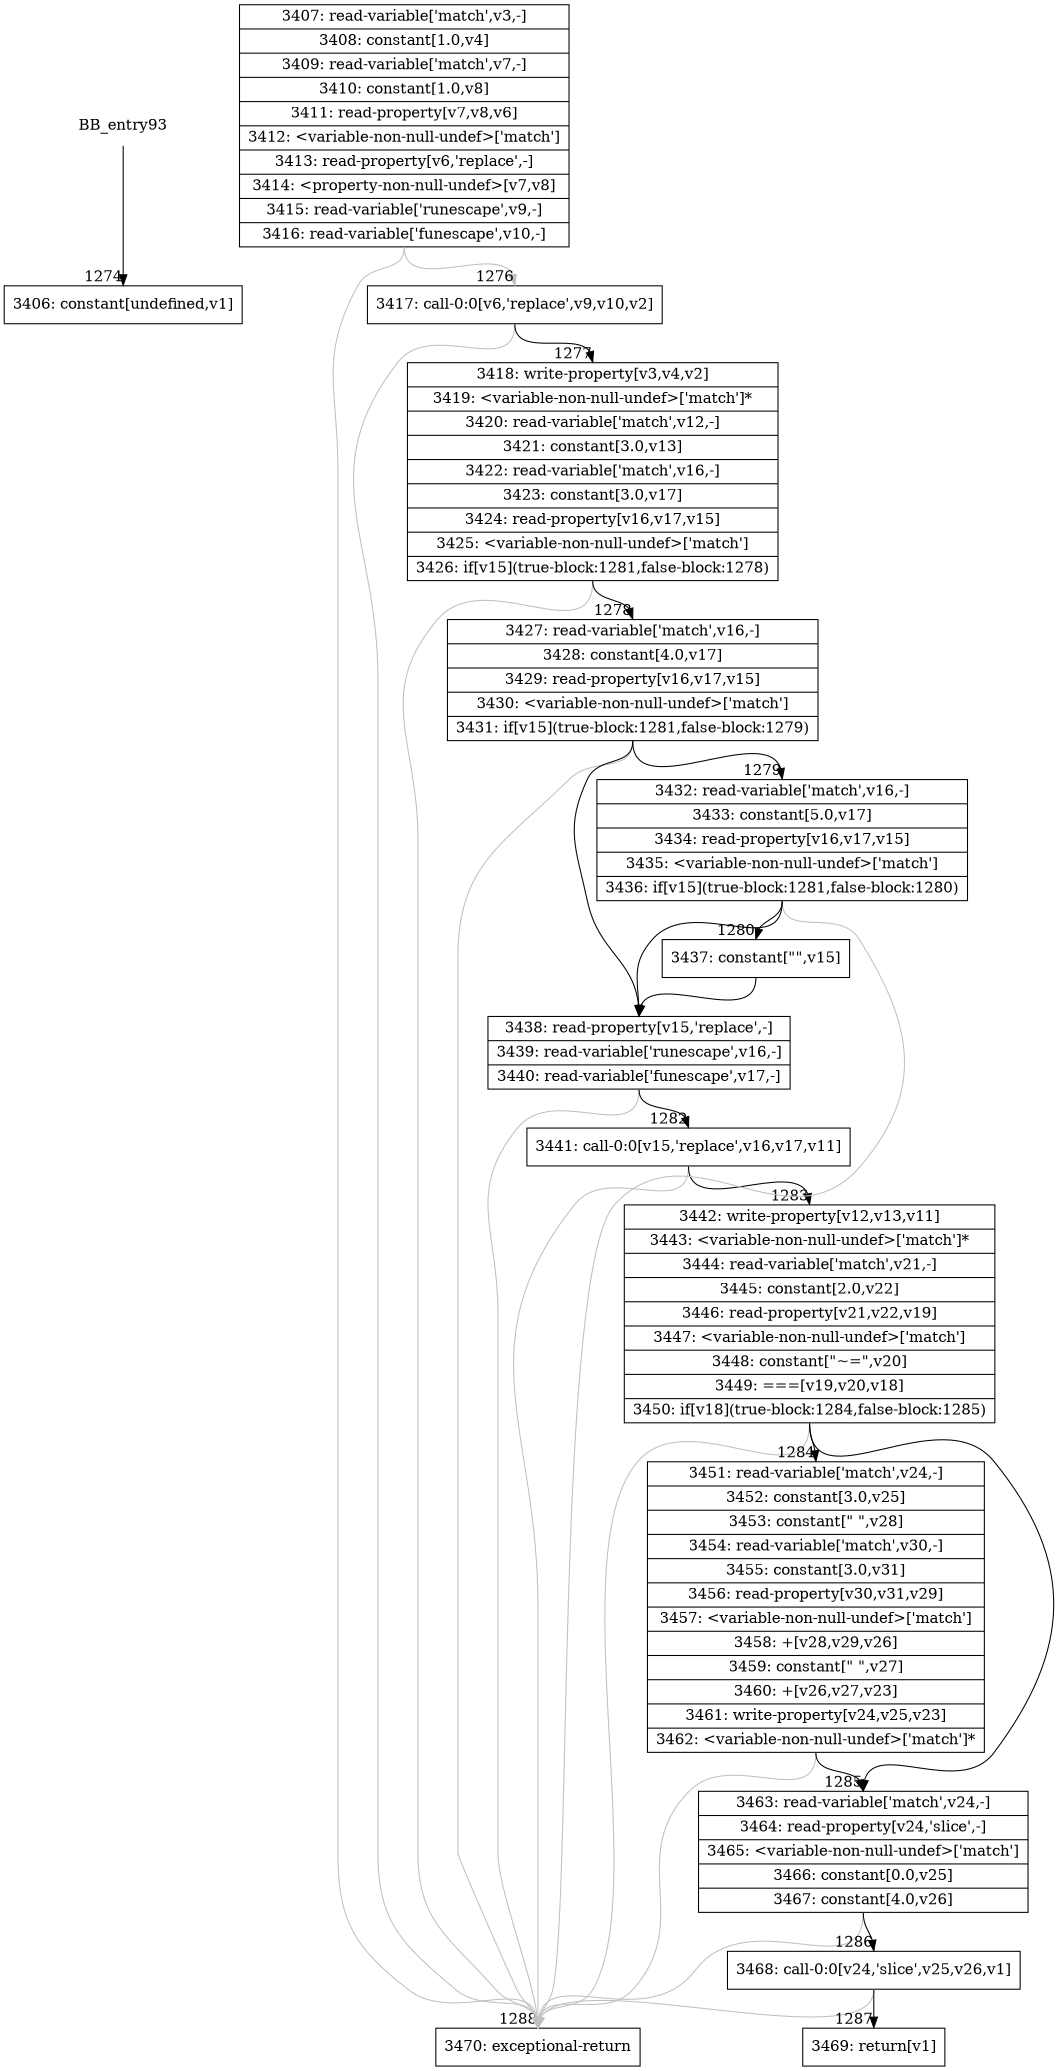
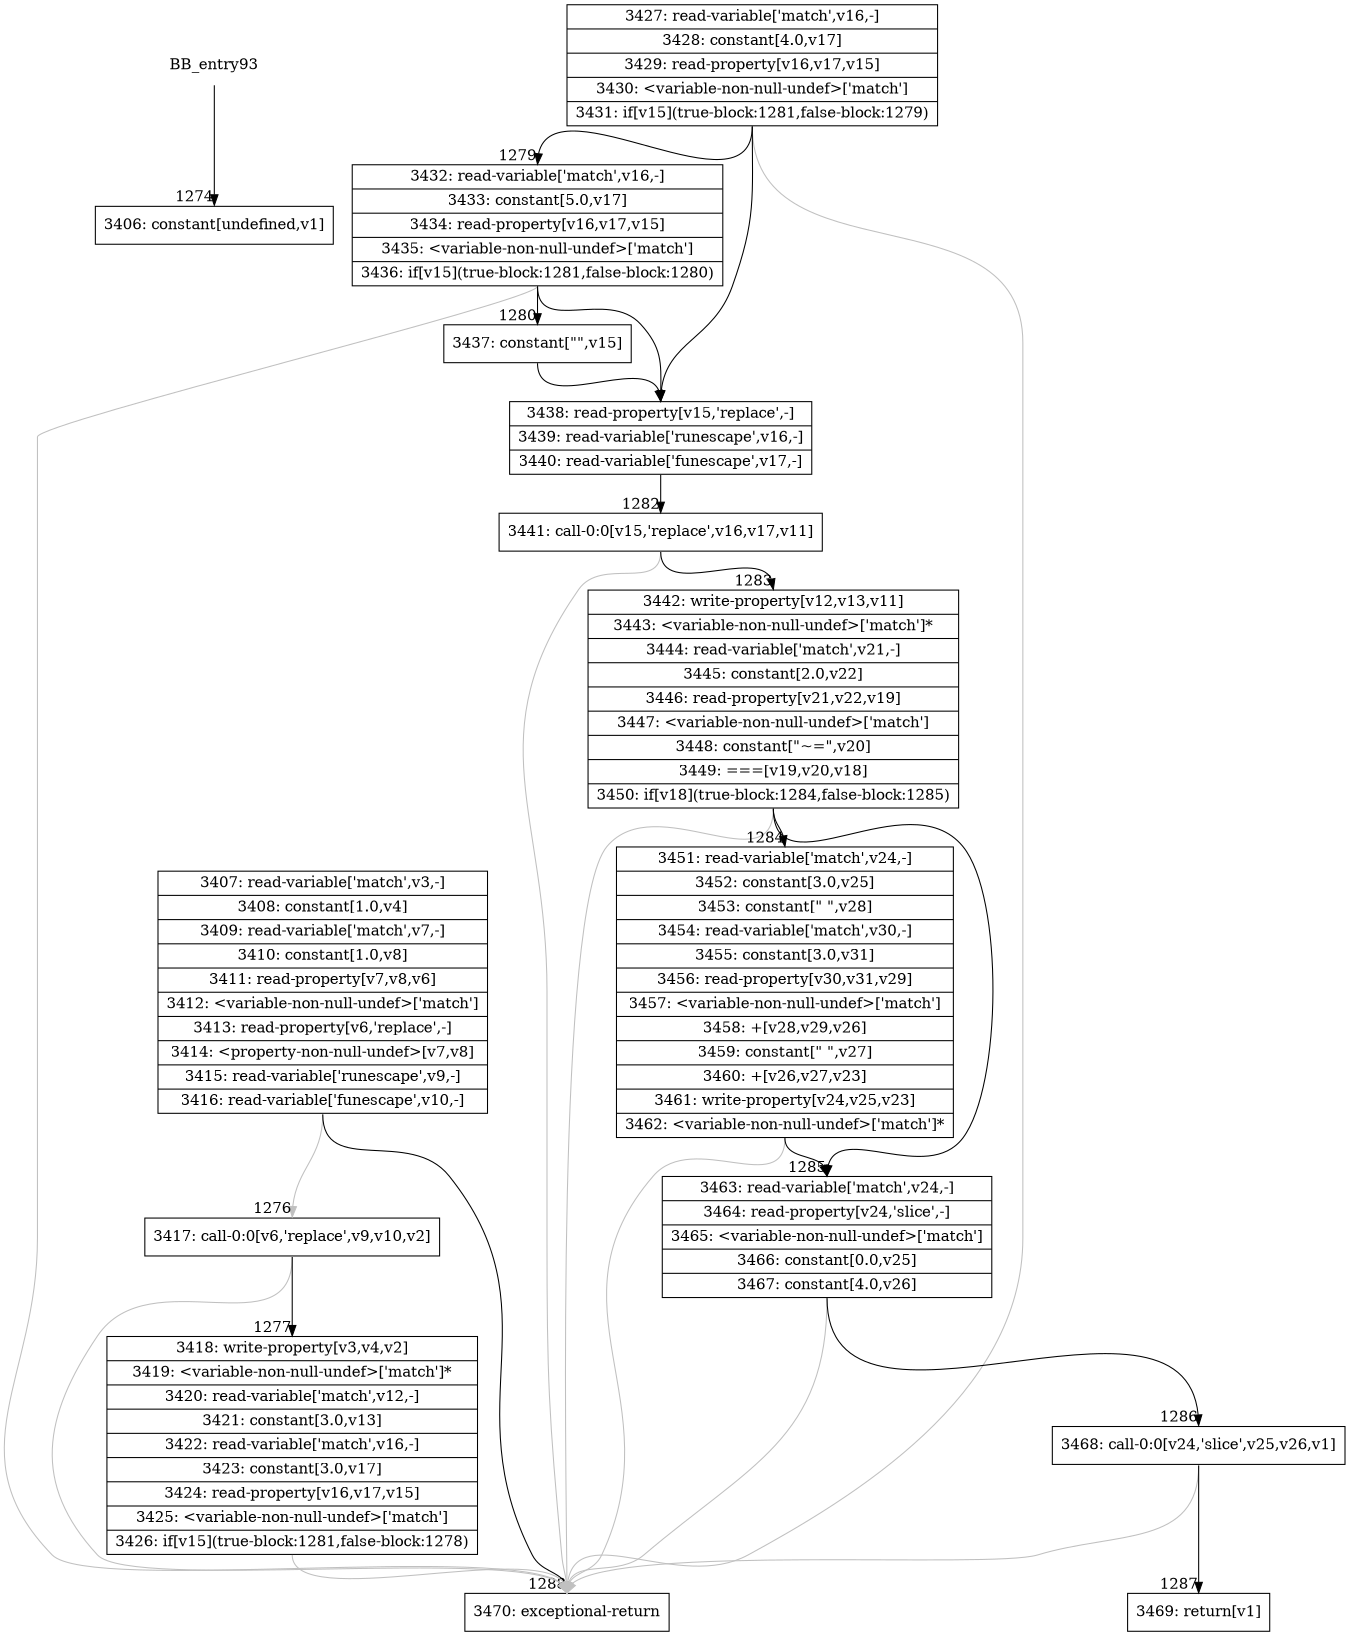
(608, 598) -> none
(338, 1185) -> (501, 1307)
(498, 1500) -> none
